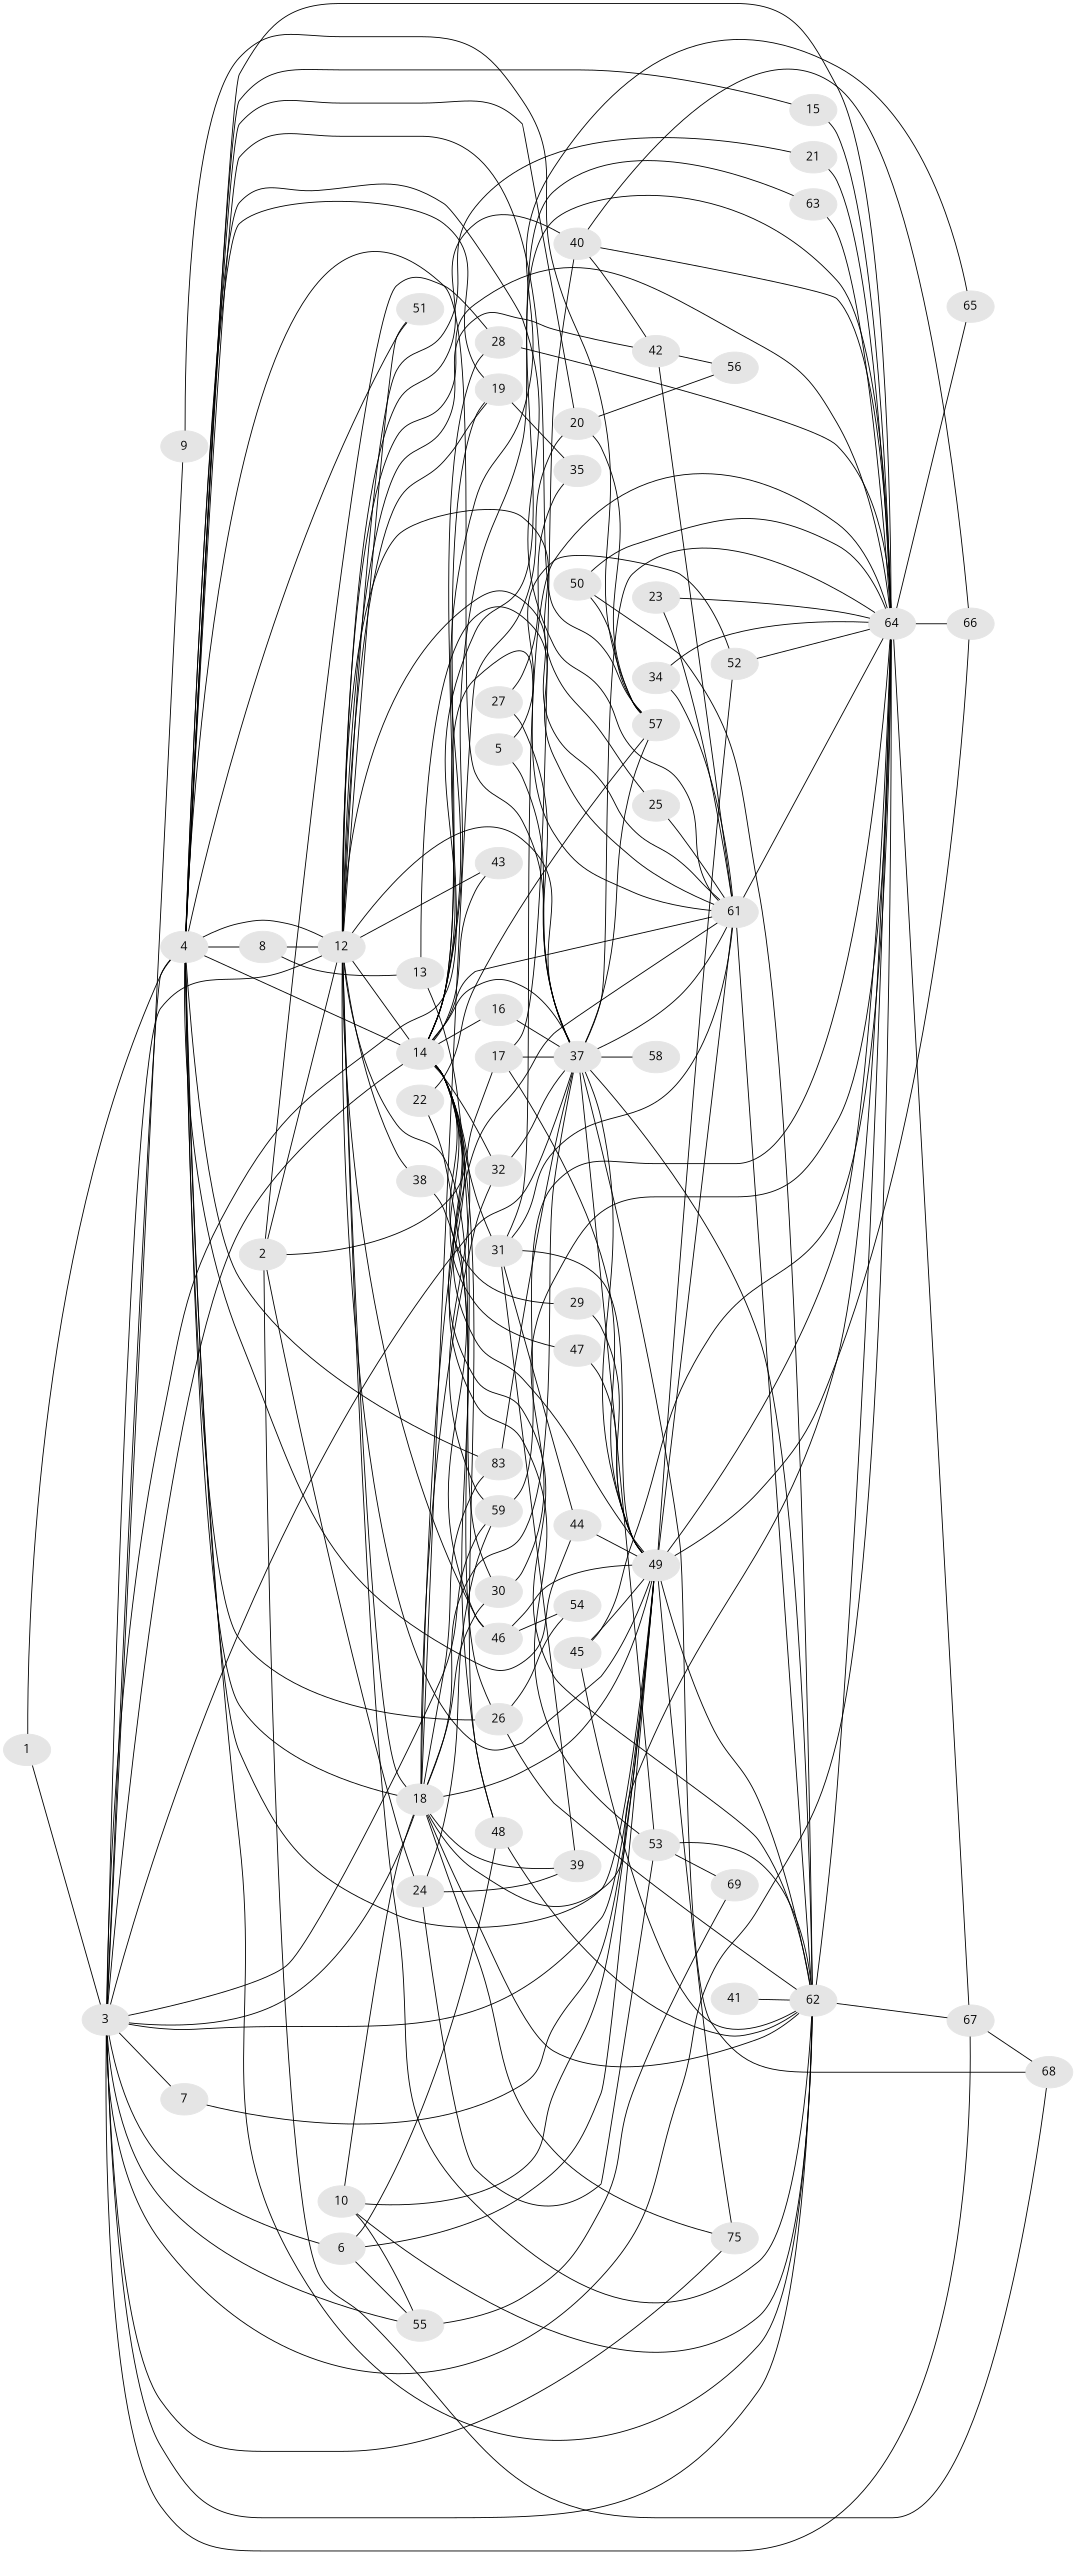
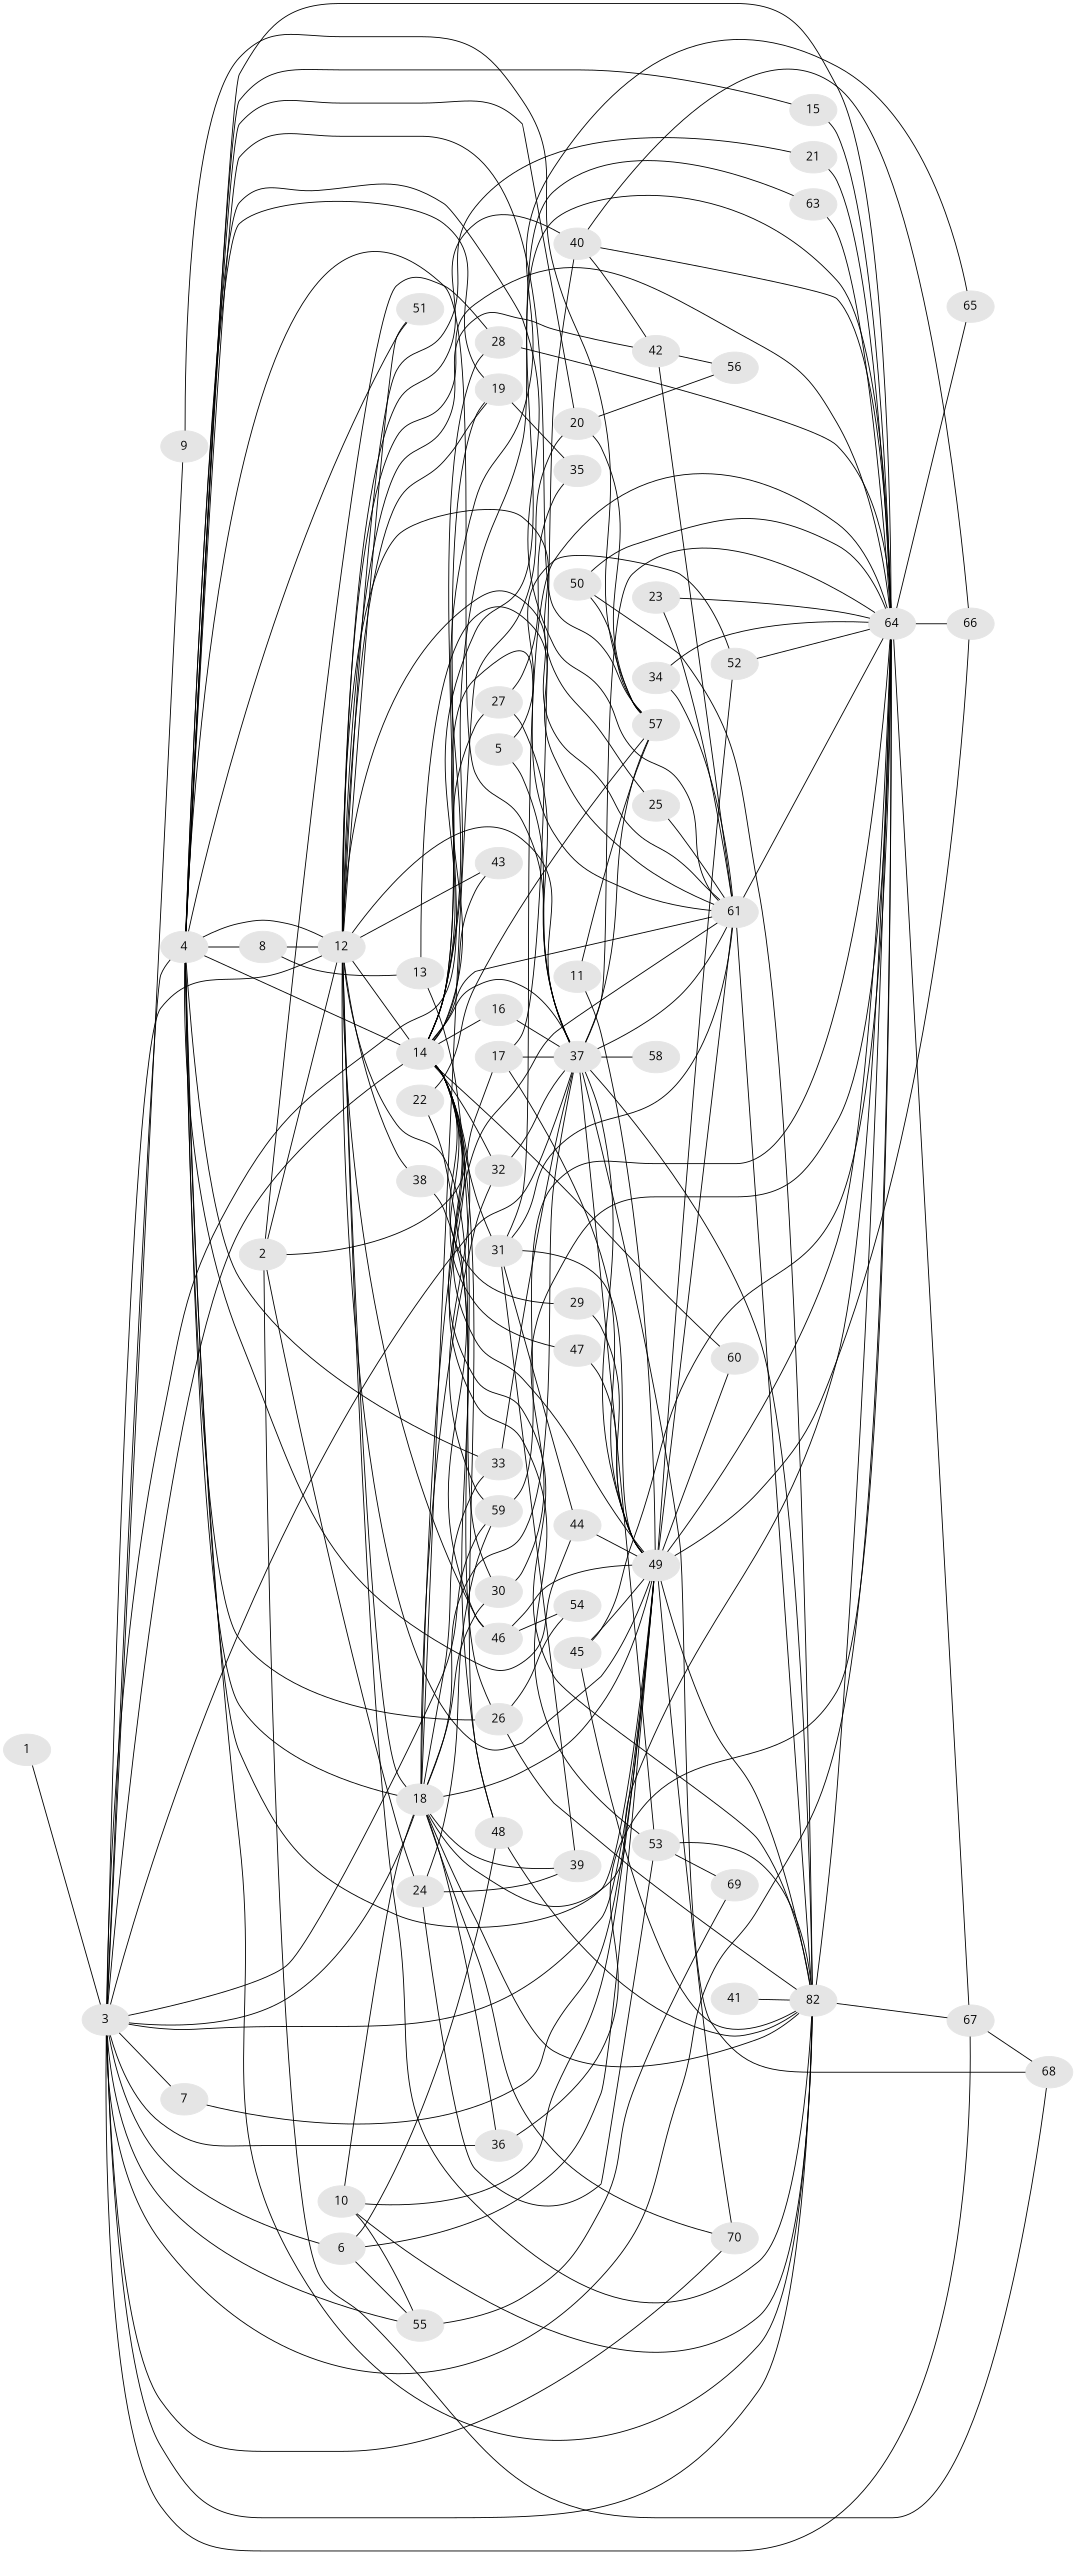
none -> (458, 877)
none -> (577, 977)
(59, 1339) -> none
none -> (735, 1358)
(499, 1464) -> (499, 1464)
(813, 2001) -> (813, 2001)
none -> (499, 2146)
(735, 2238) -> (735, 2238)
